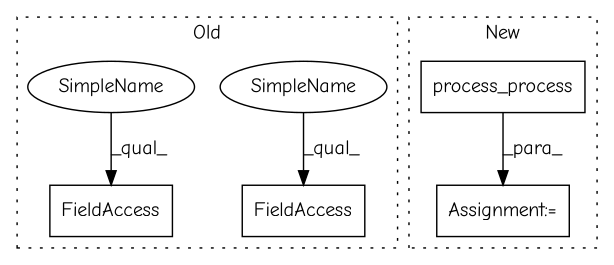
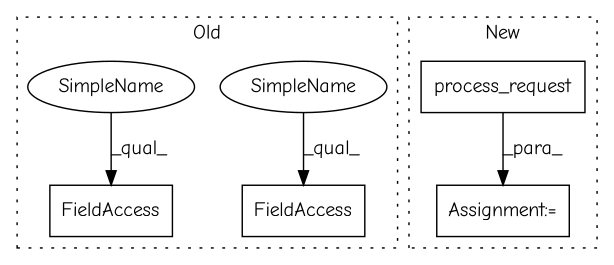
(503, 87) -> (503, 87)
